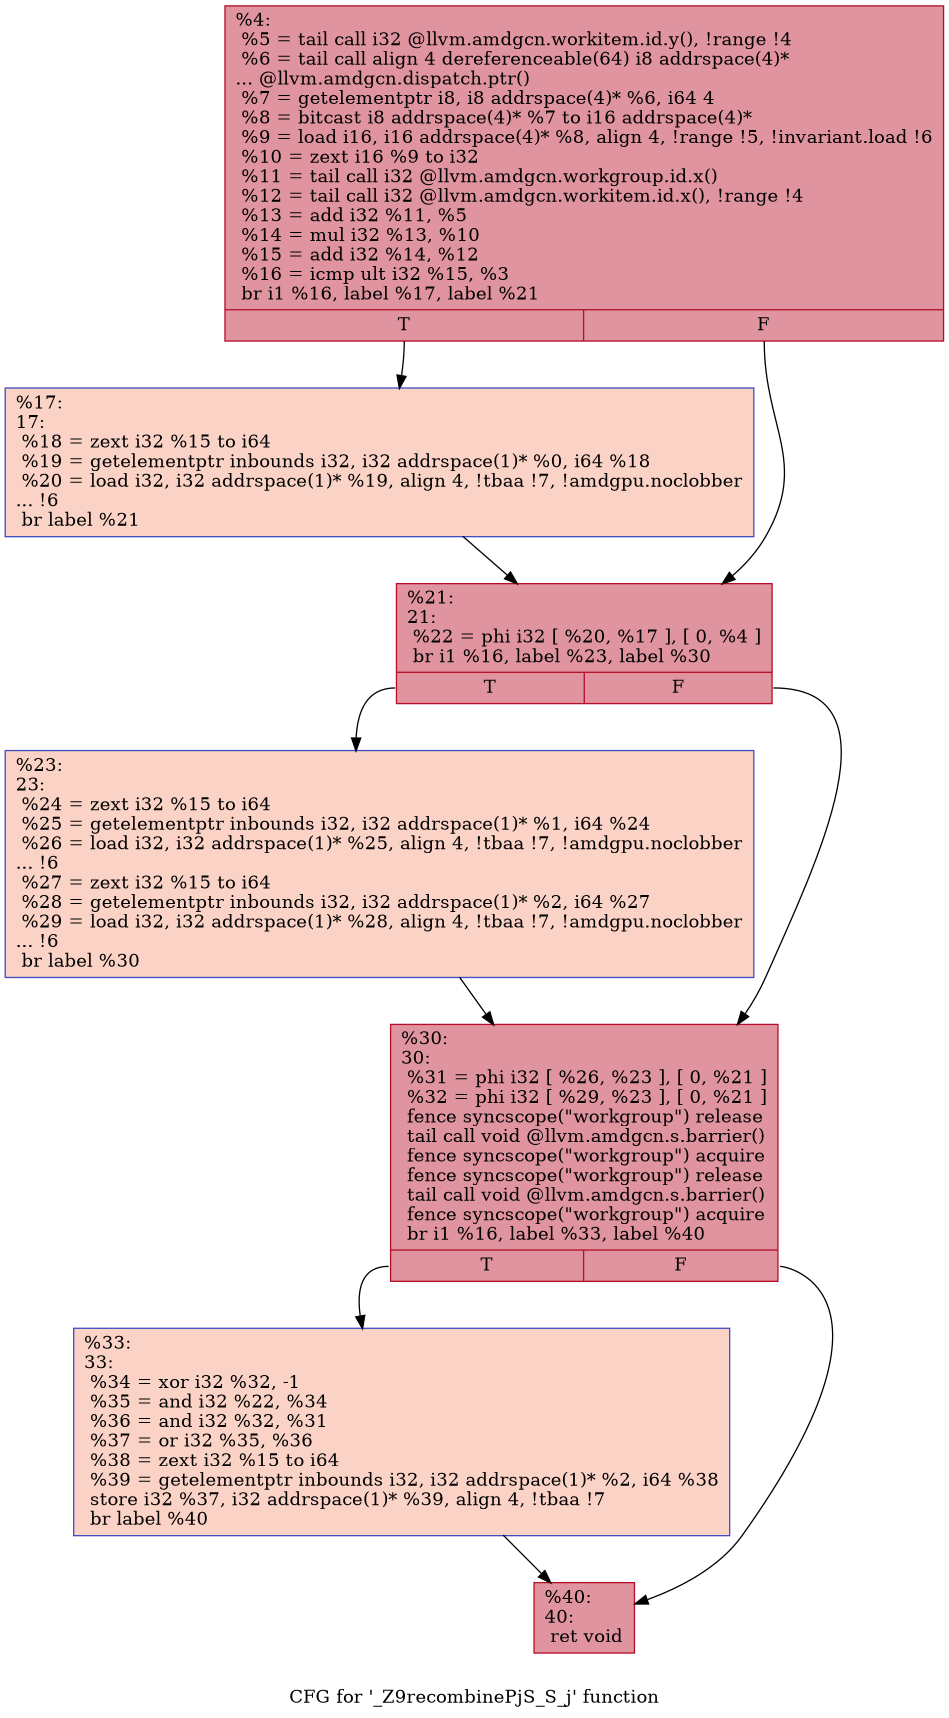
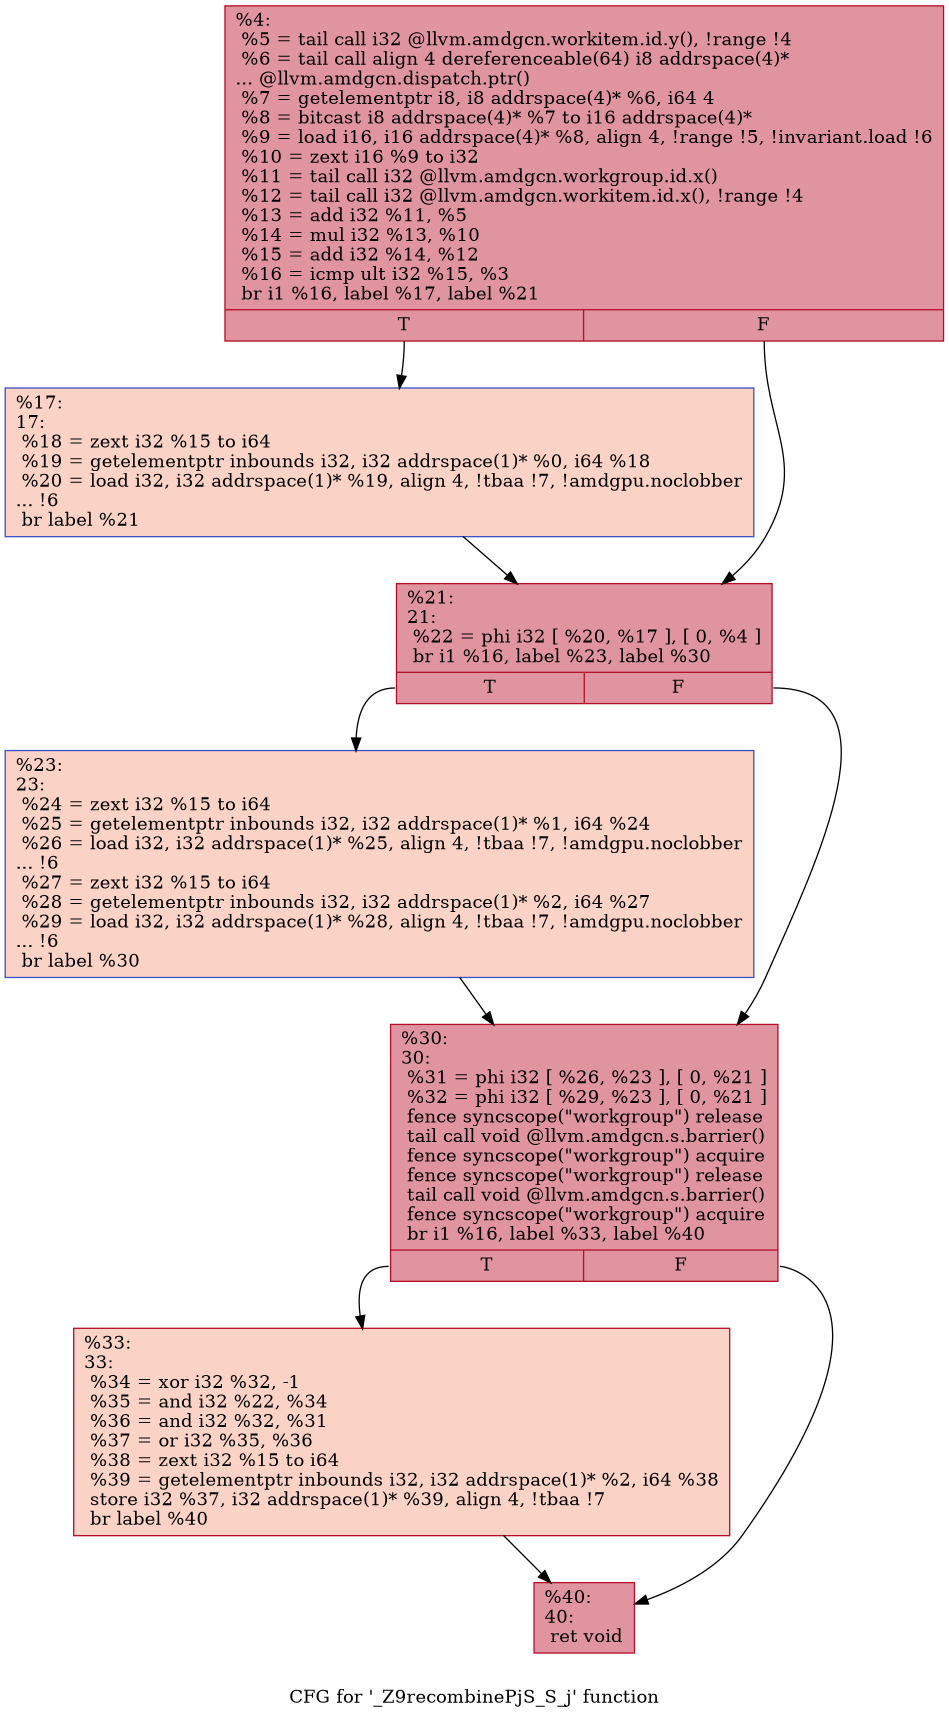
(402, 1432) -> (402, 1432)
